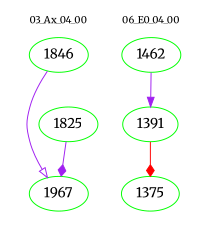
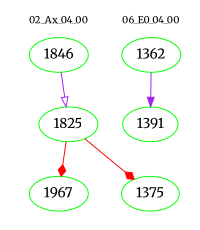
(59, 21) -> (59, 21)
(151, 55) -> (151, 55)
(27, 120) -> (63, 85)
(64, 153) -> (64, 153)
(150, 153) -> (100, 151)
